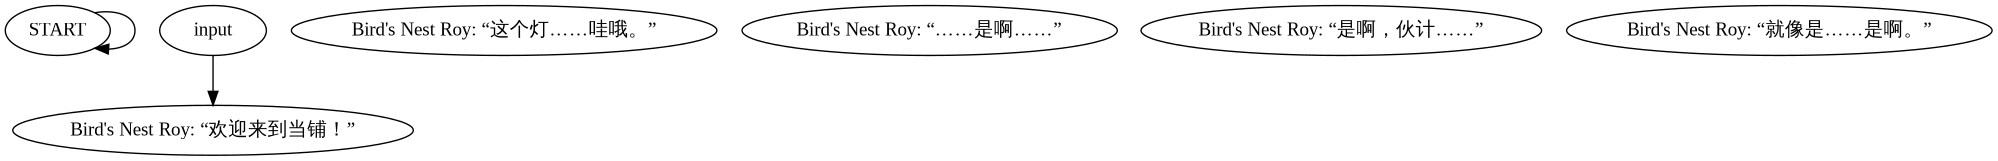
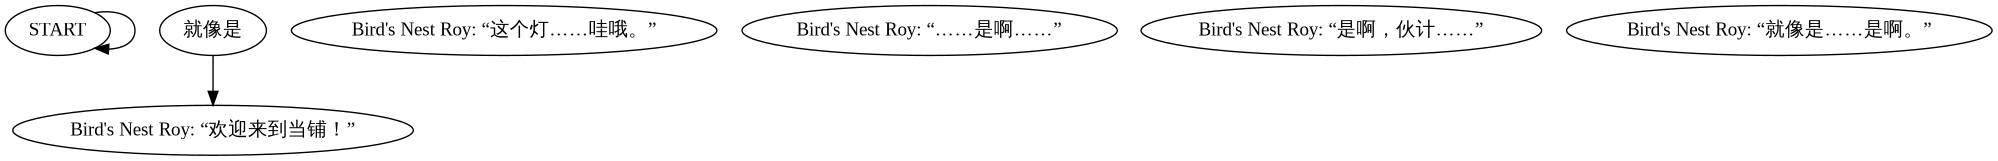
(213, 30) -> (213, 30)
